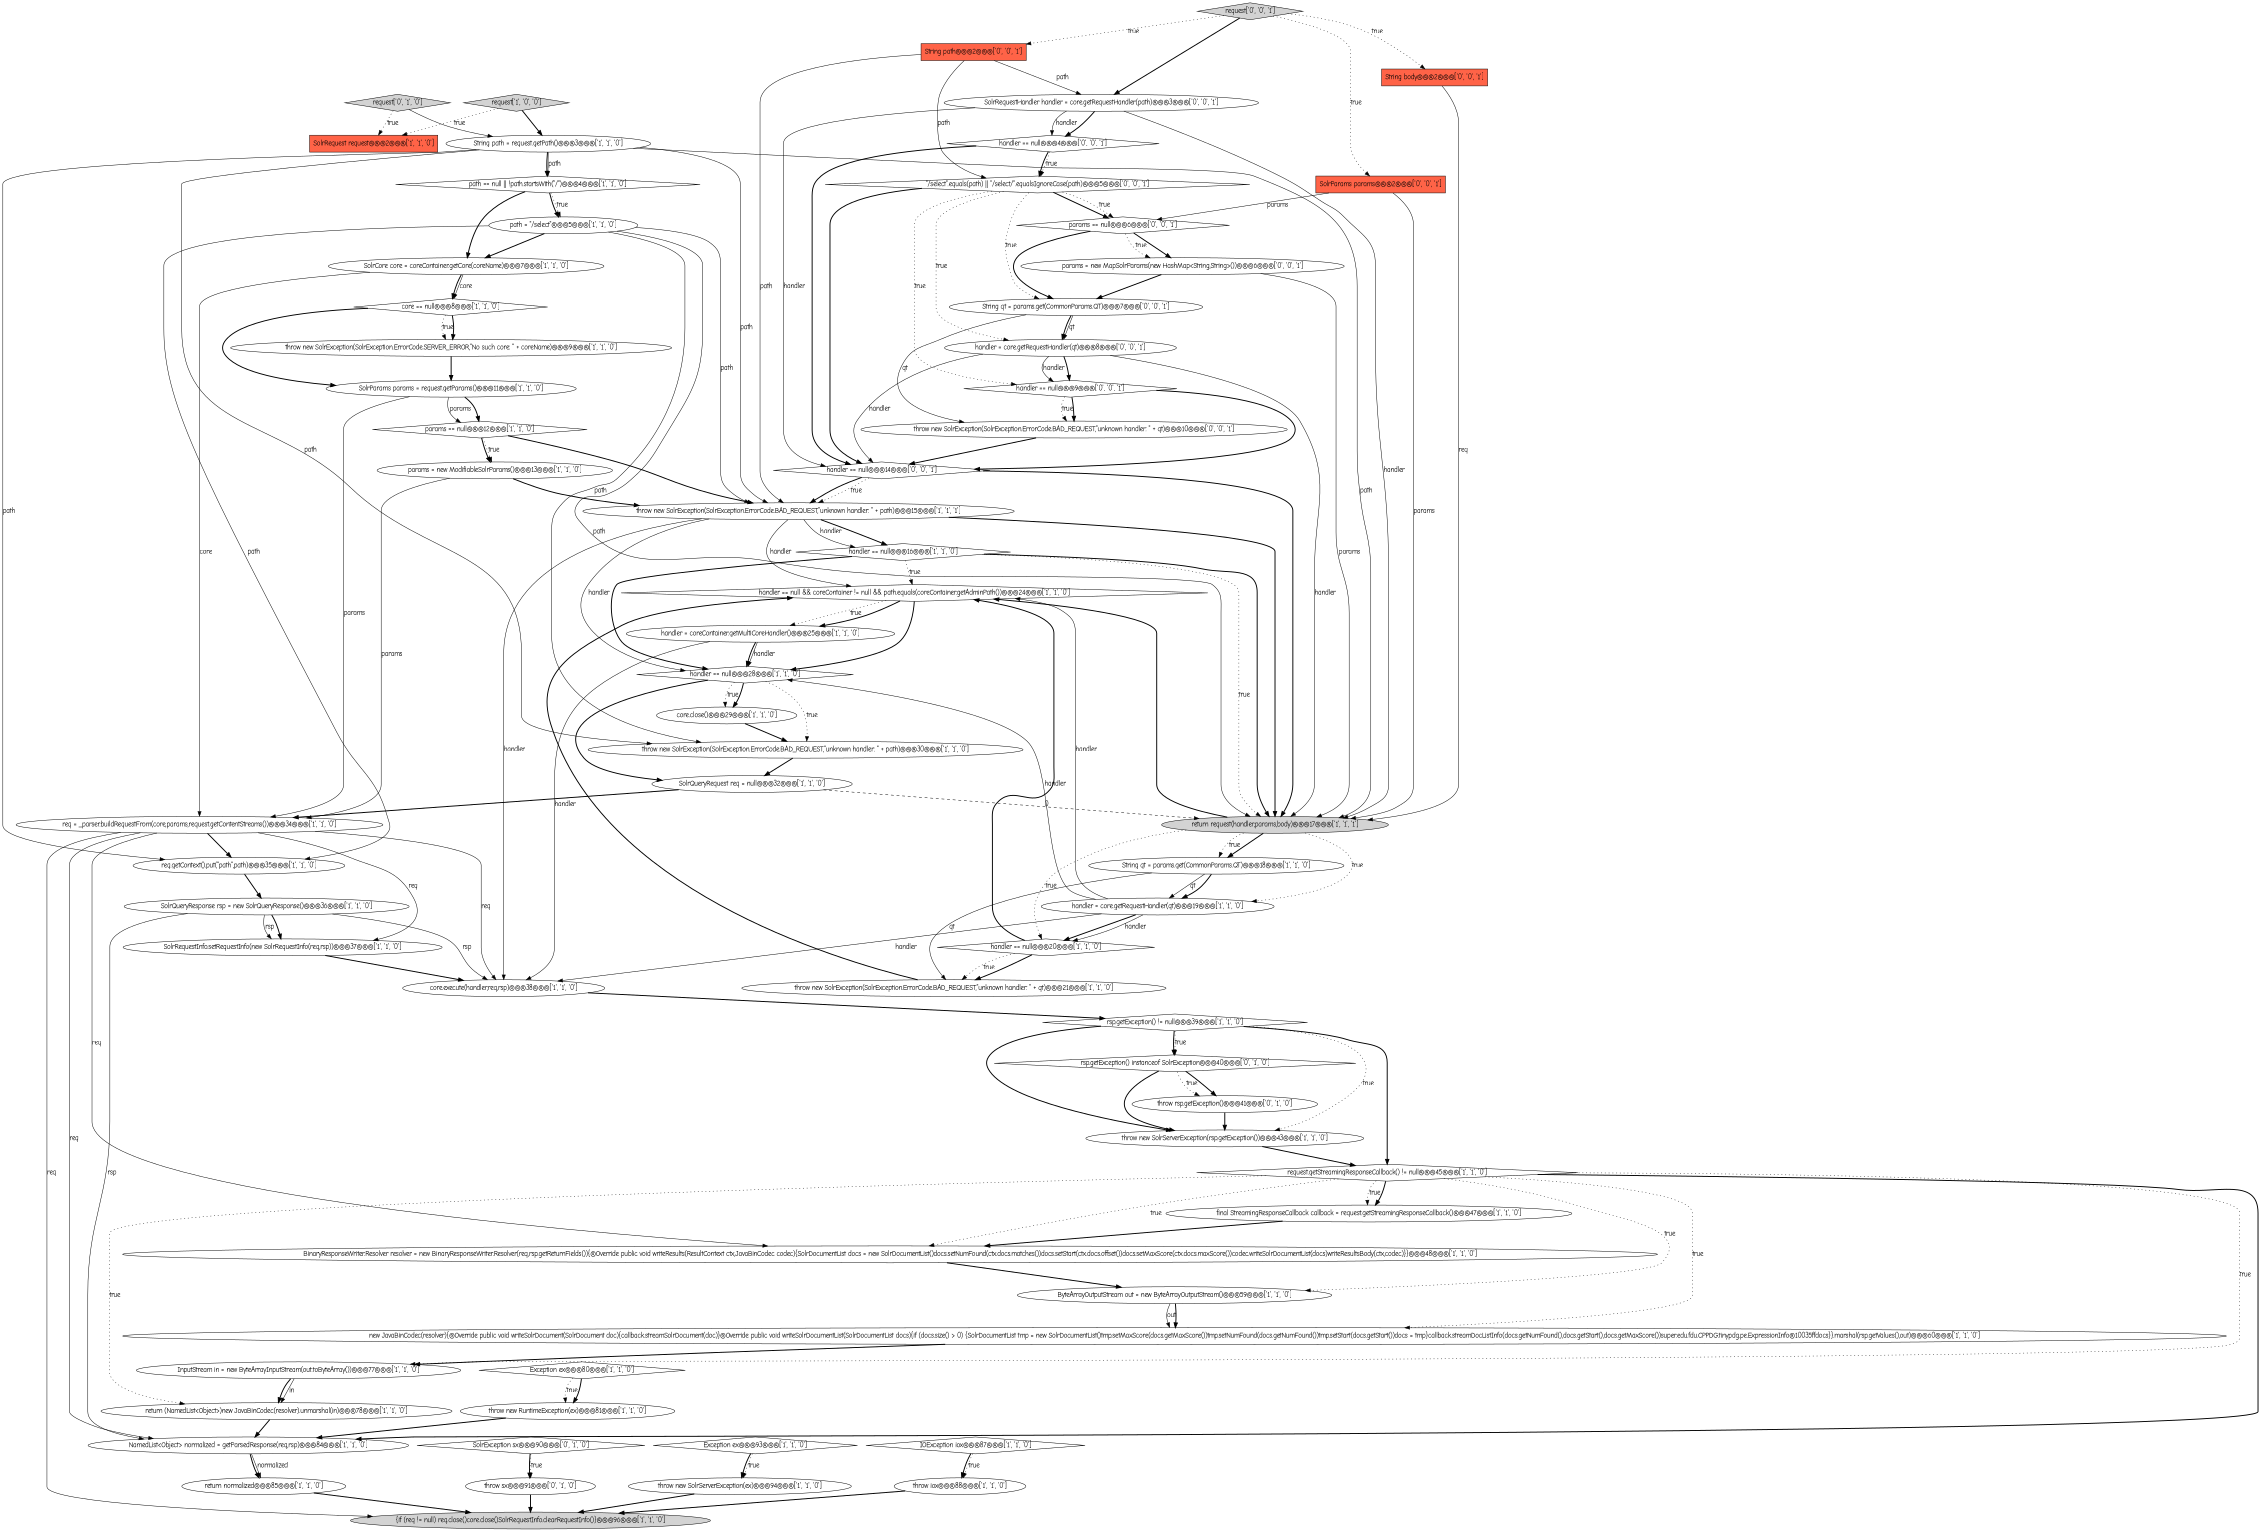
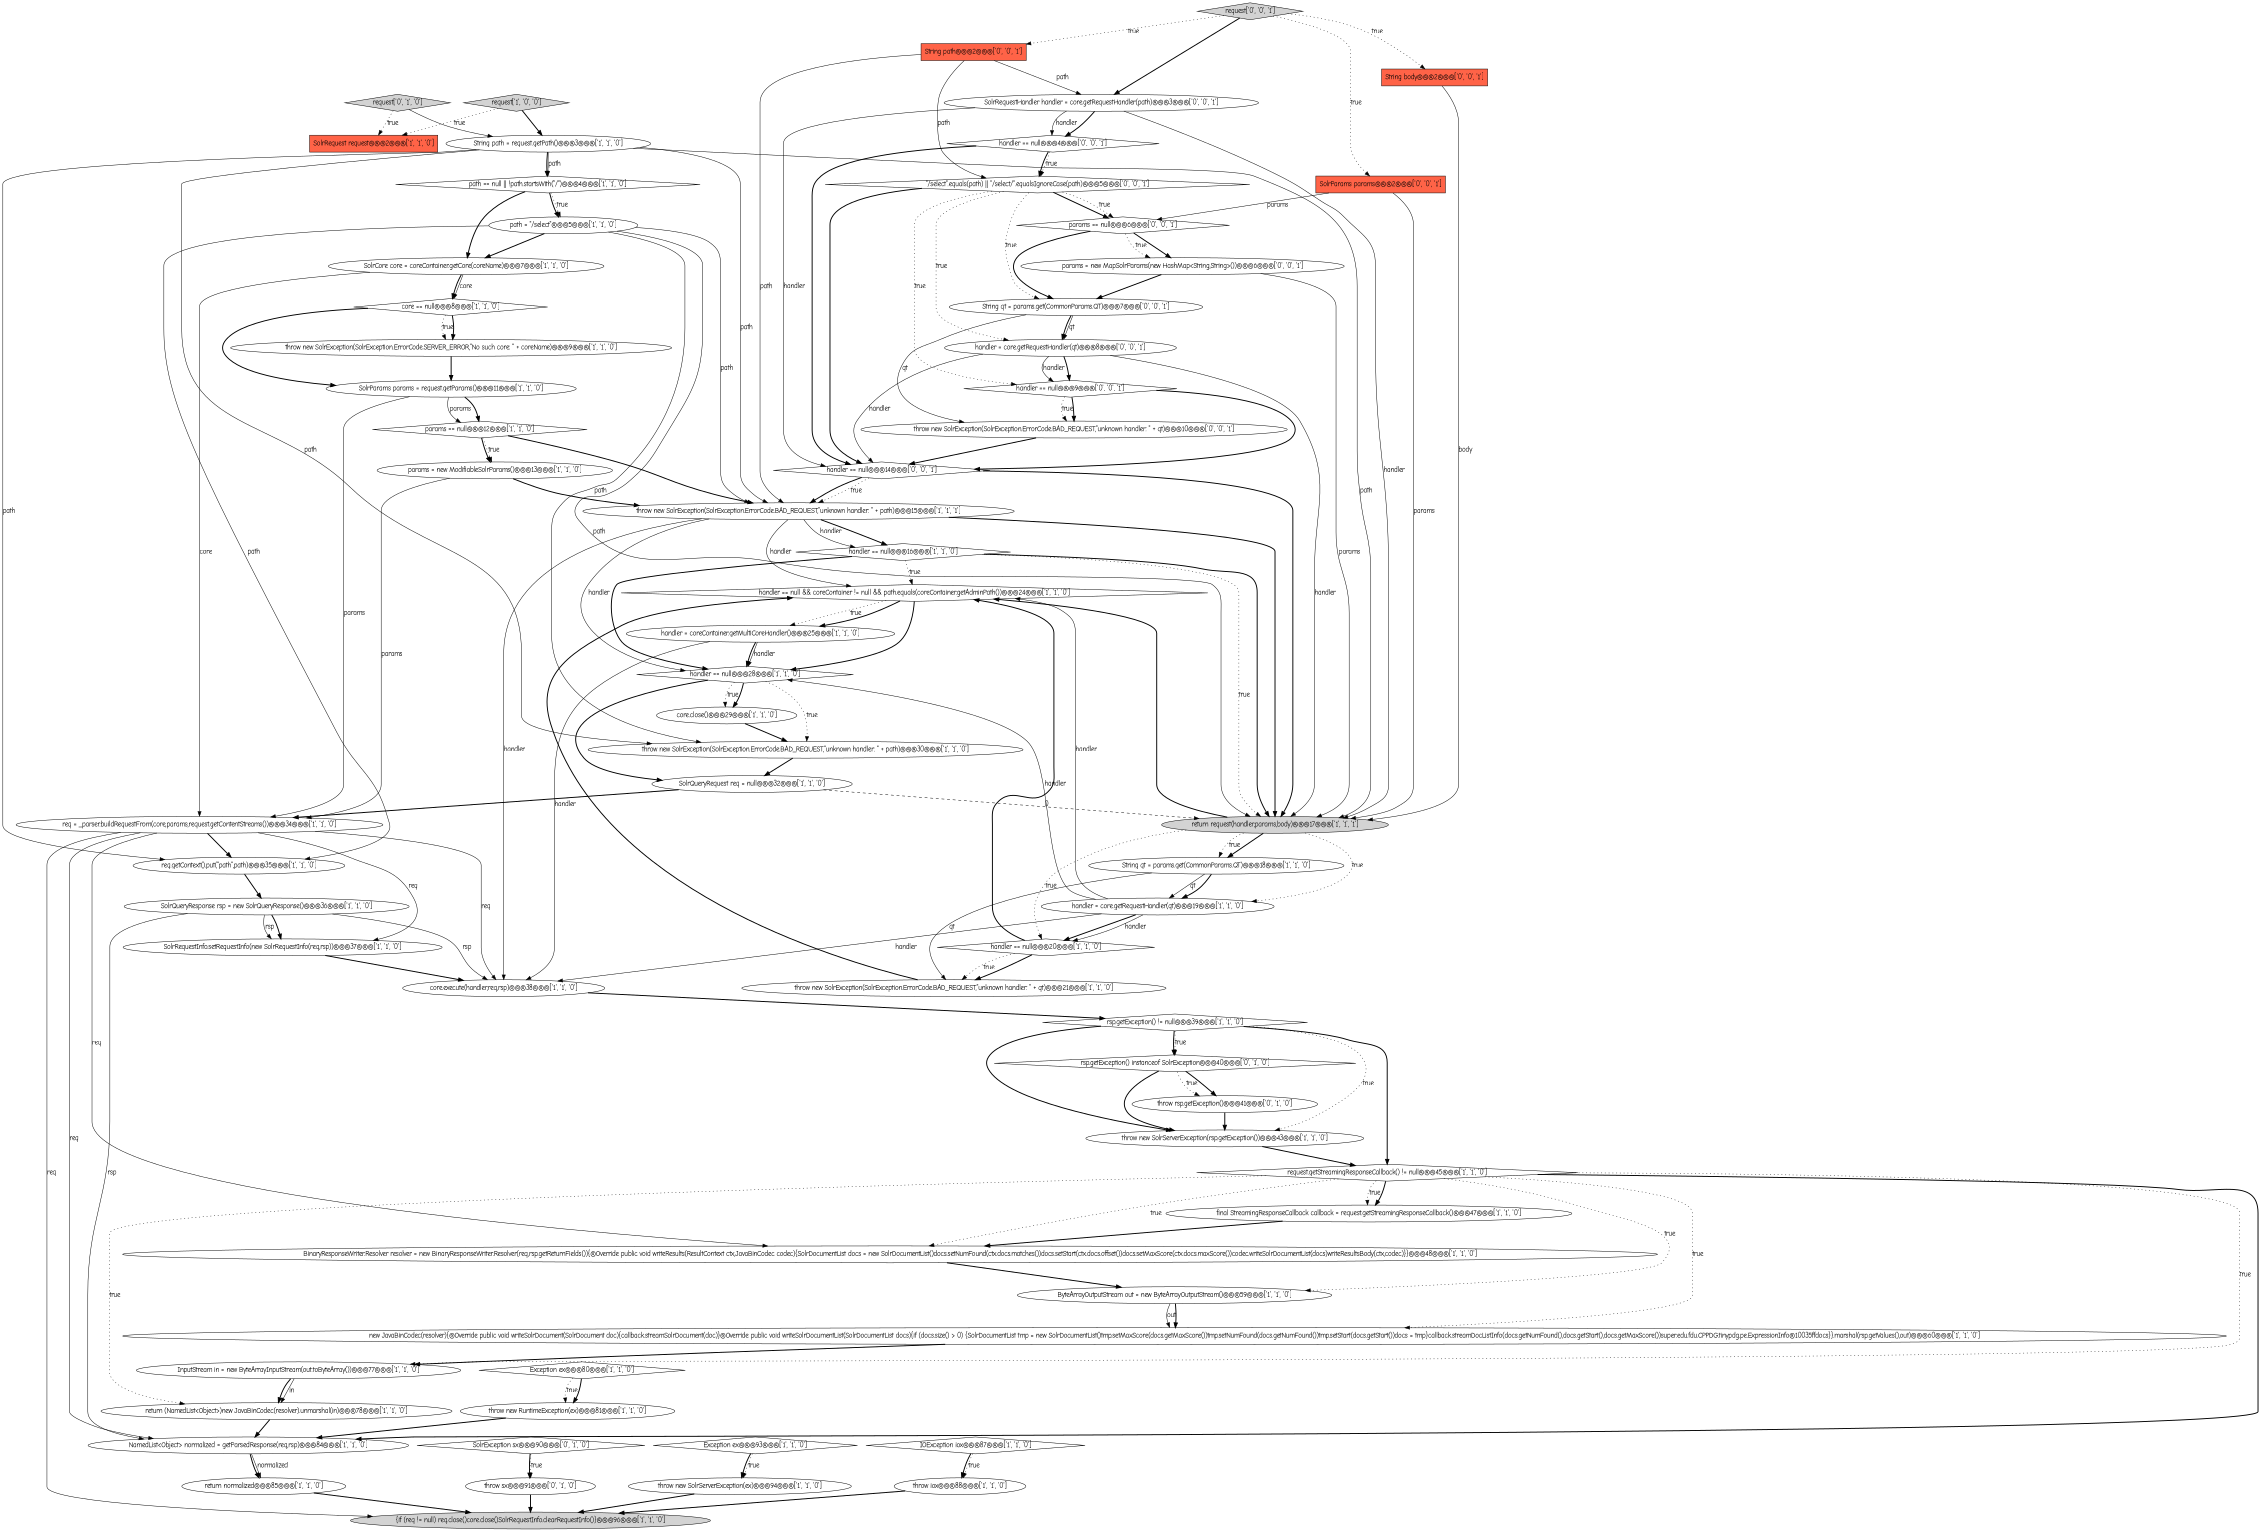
(1463, 450) -> (1465, 450)
